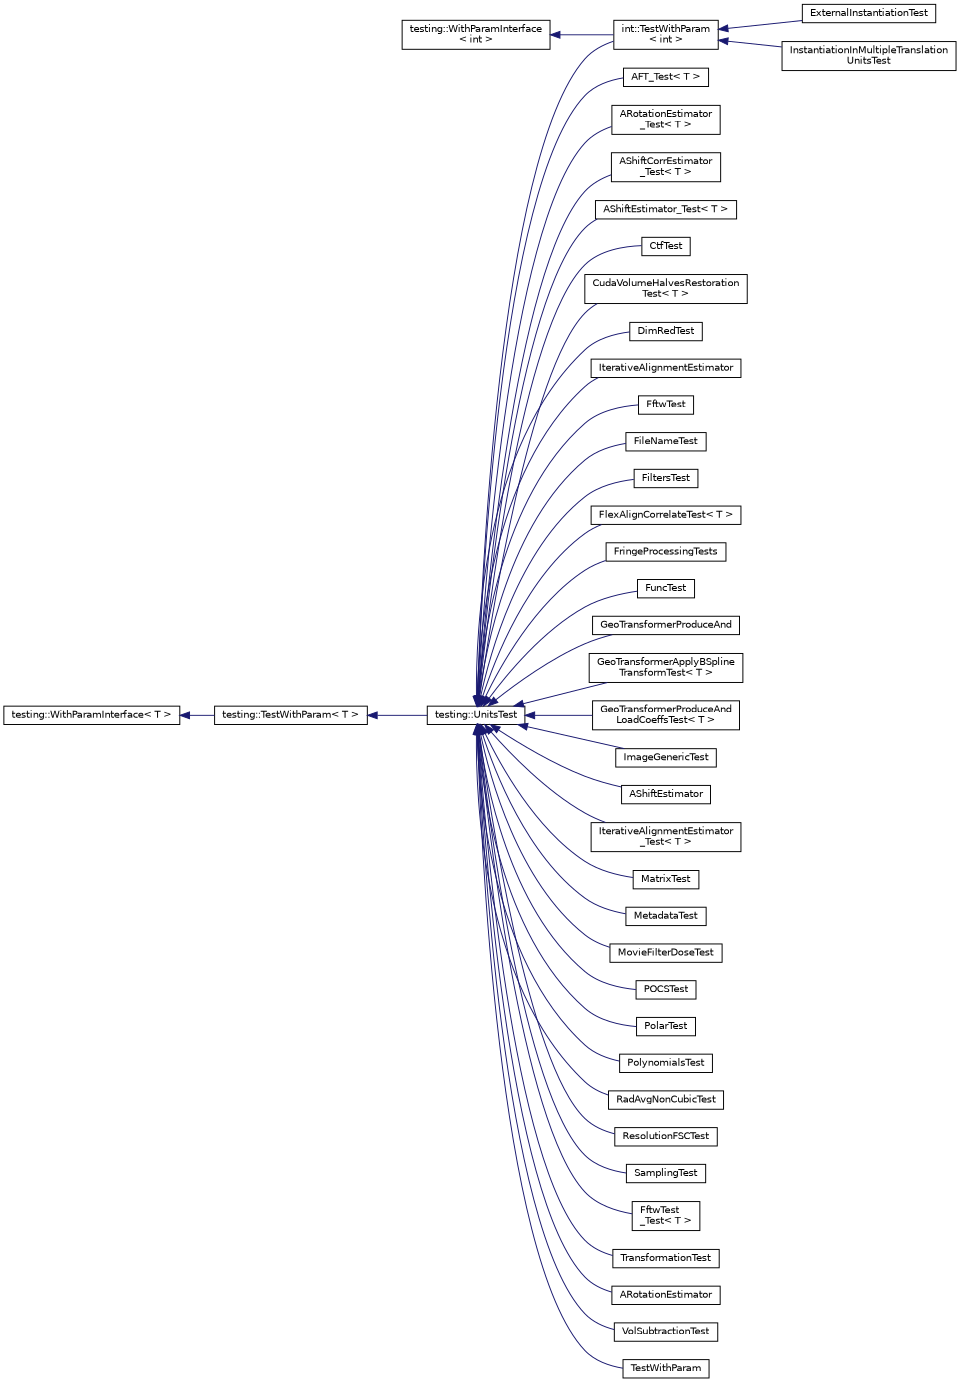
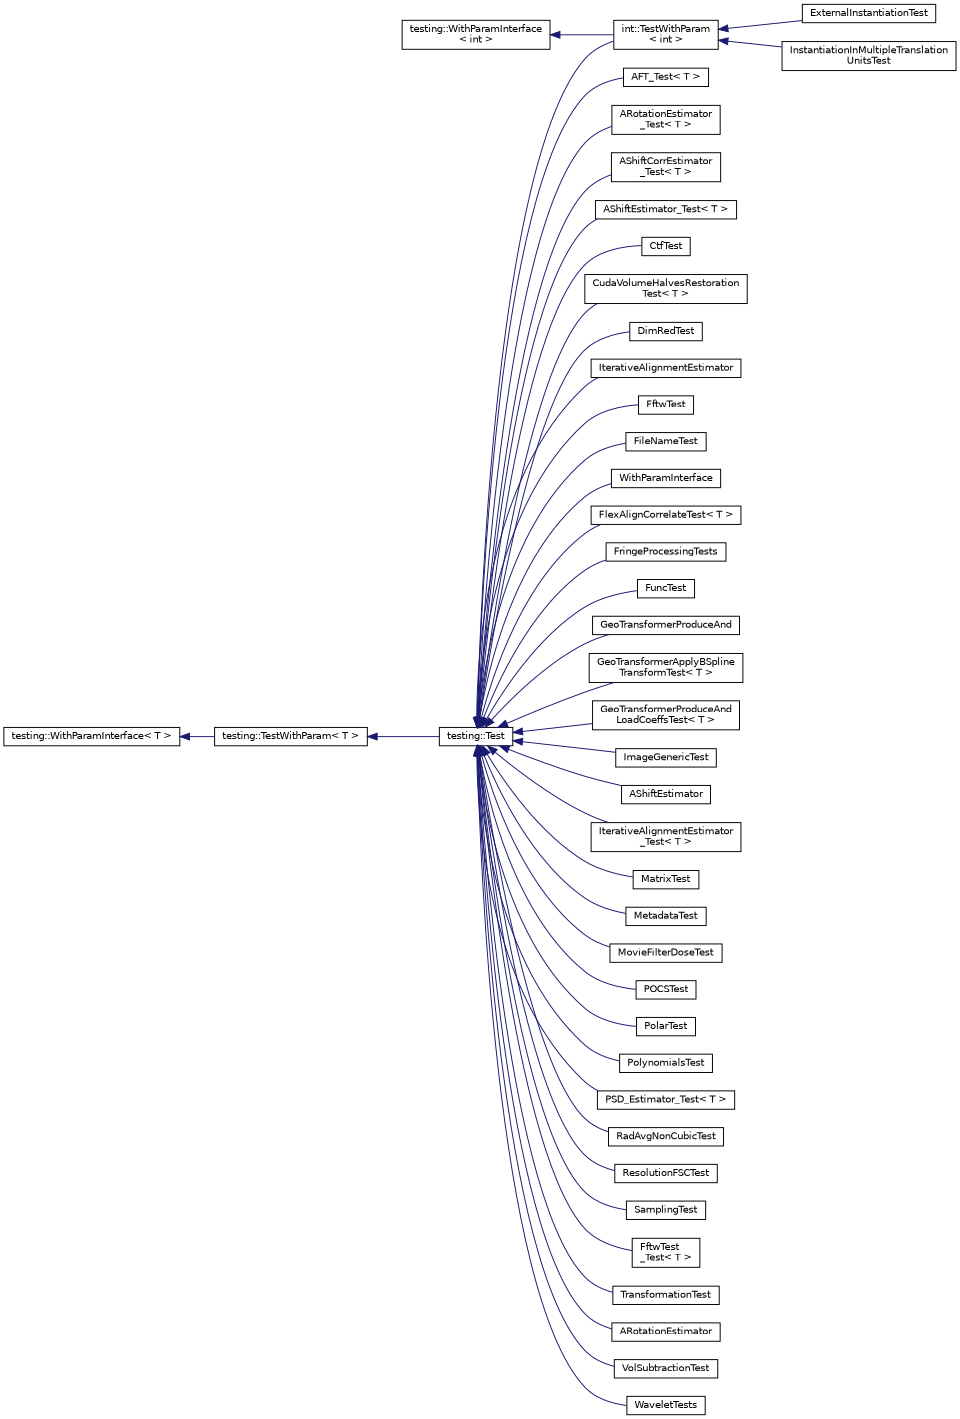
(666, 478) -> (666, 478)
(476, 715) -> (476, 737)
none -> (666, 1100)
(666, 1369) -> (666, 1406)
